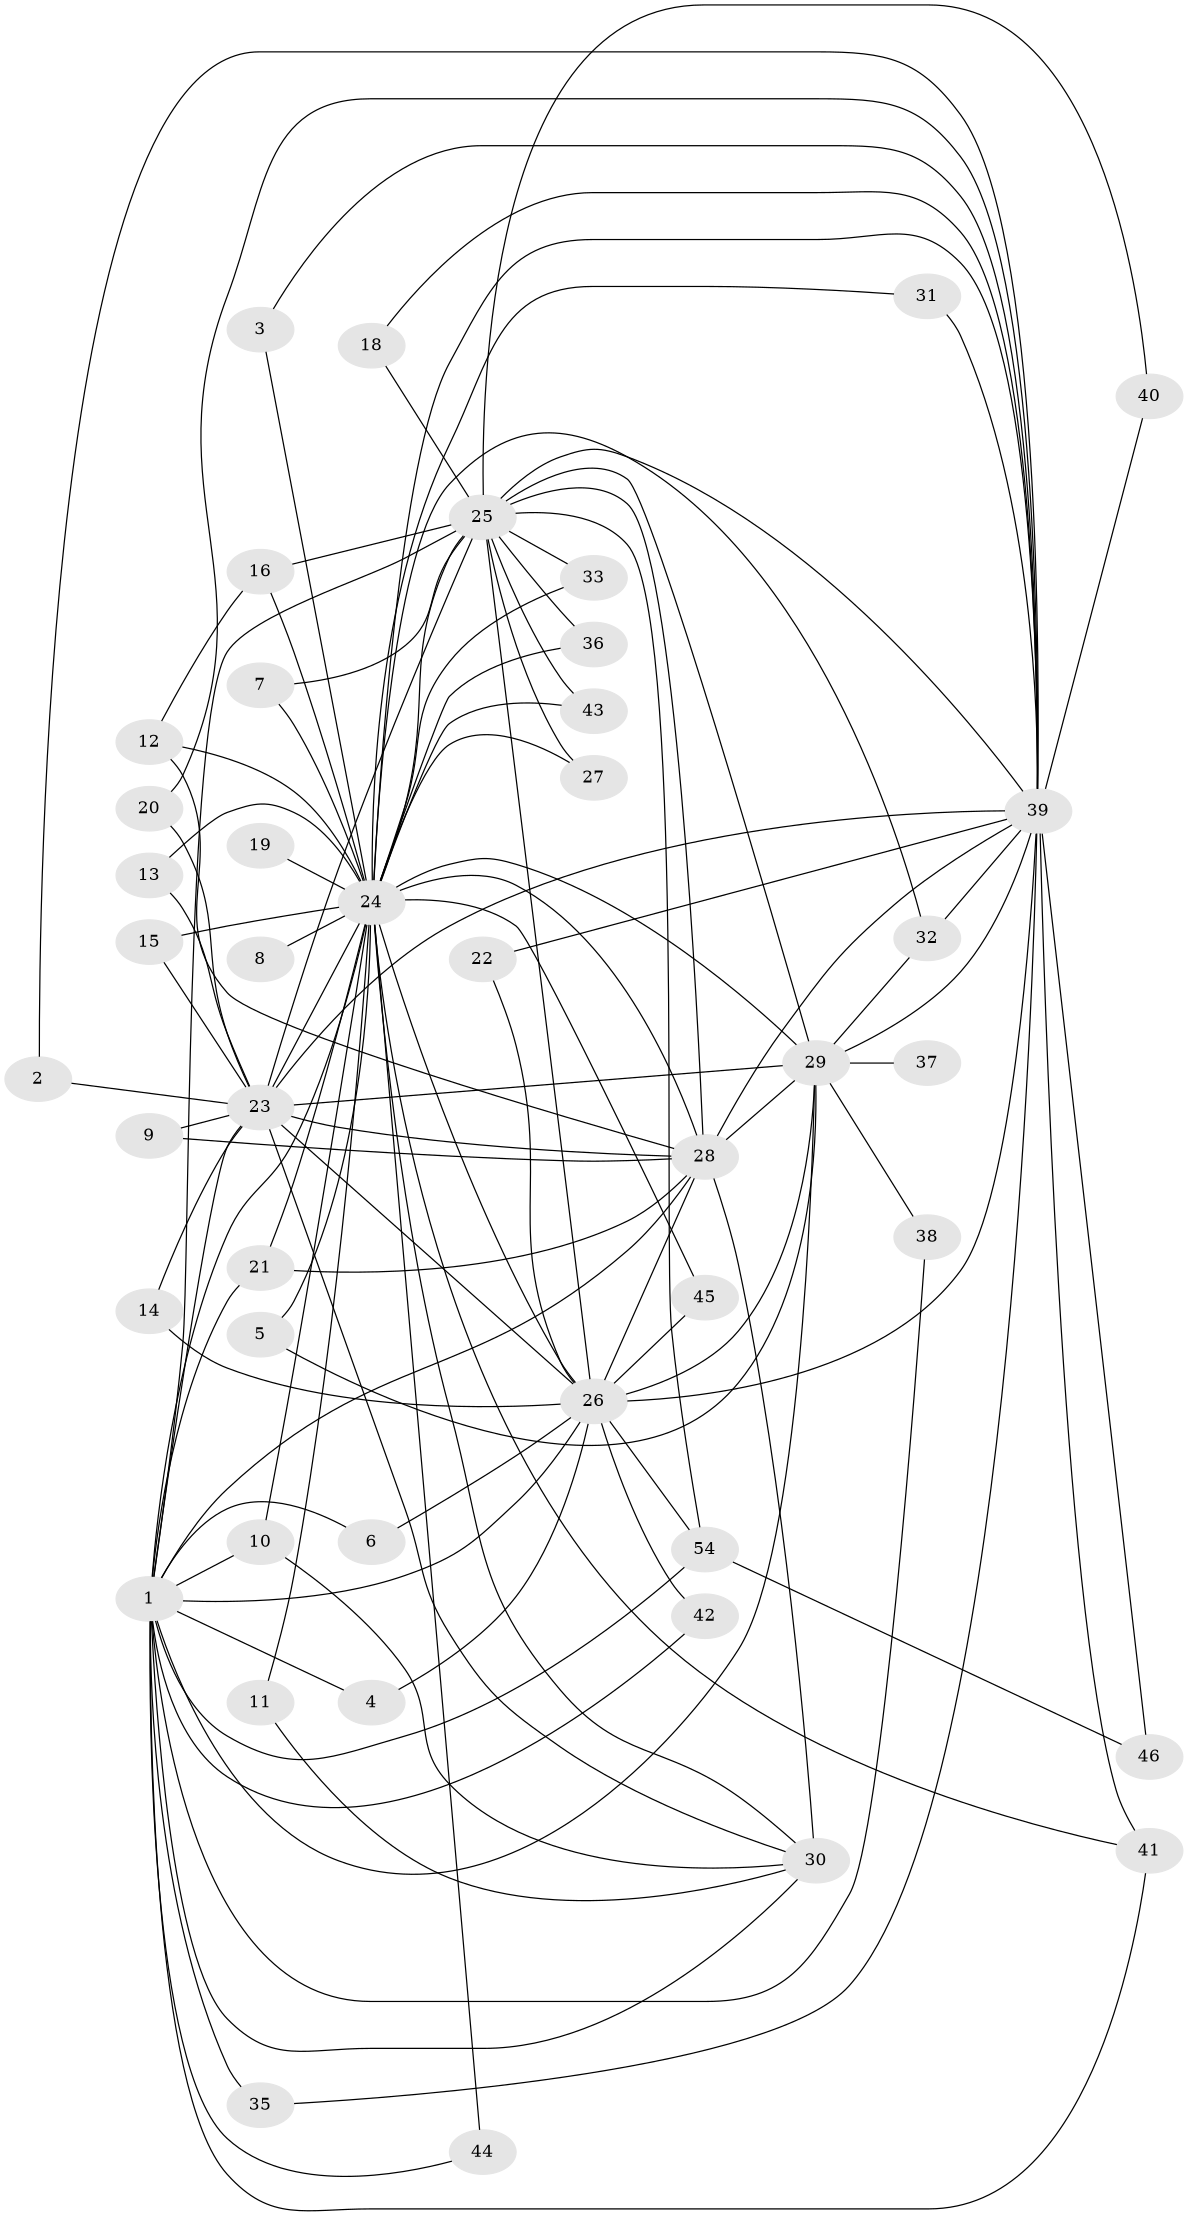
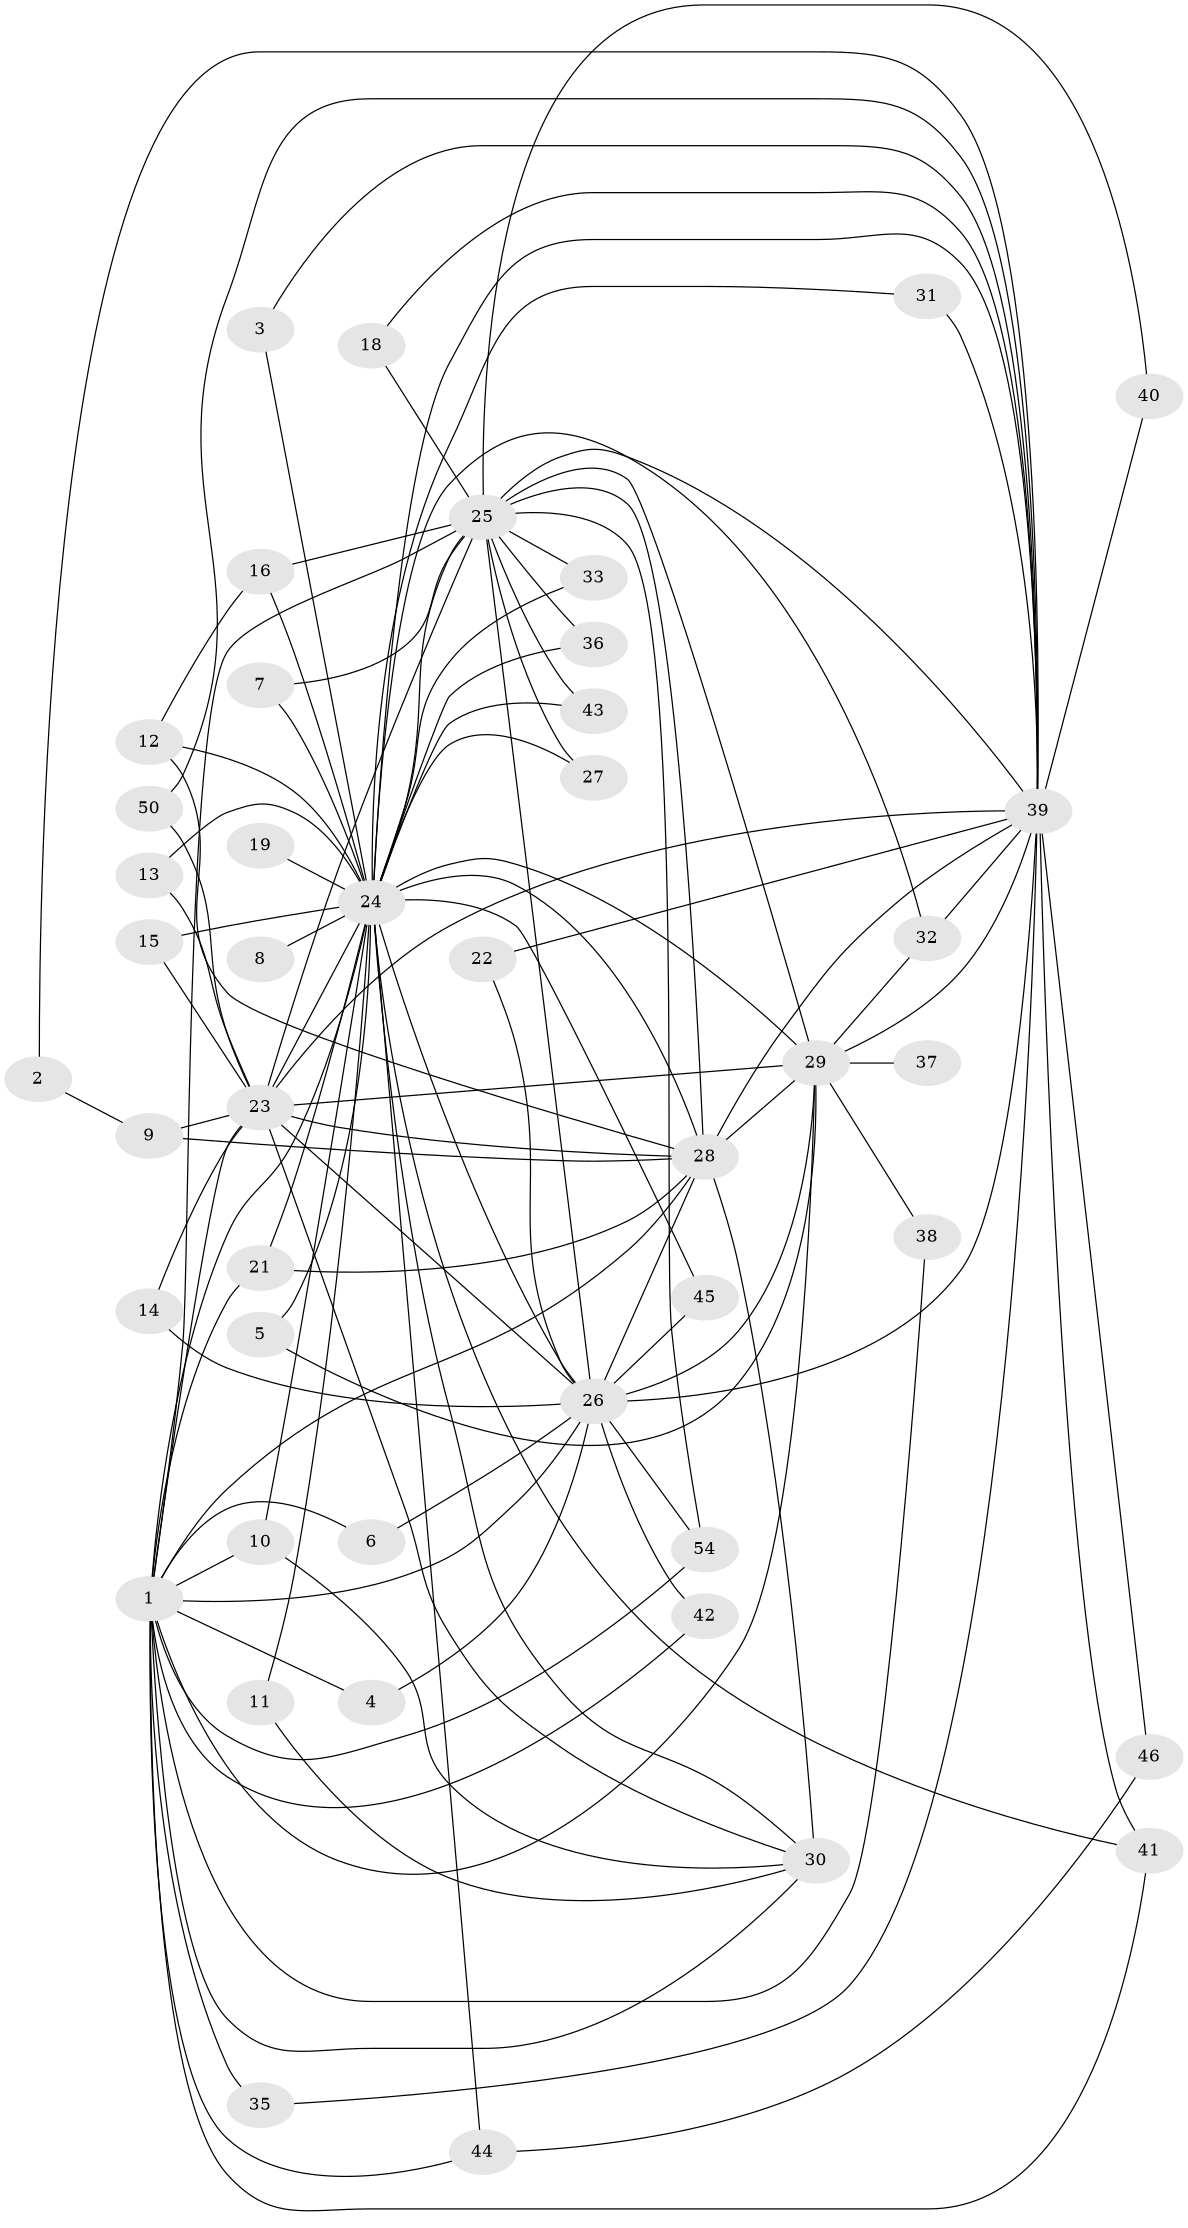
(149, 809) -> (149, 809)
(150, 1093) -> (94, 1108)
(927, 1653) -> (878, 2053)
